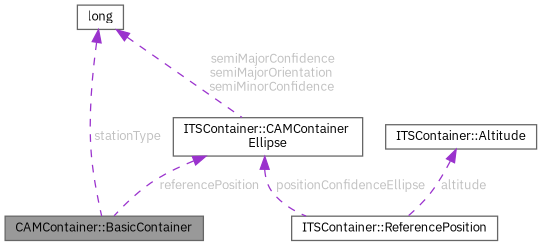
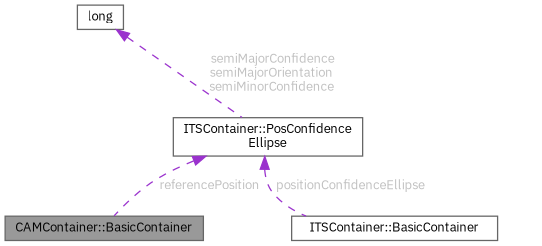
(90, 130) -> none
(268, 137) -> (268, 137)
(461, 137) -> none
(395, 228) -> (395, 228)
